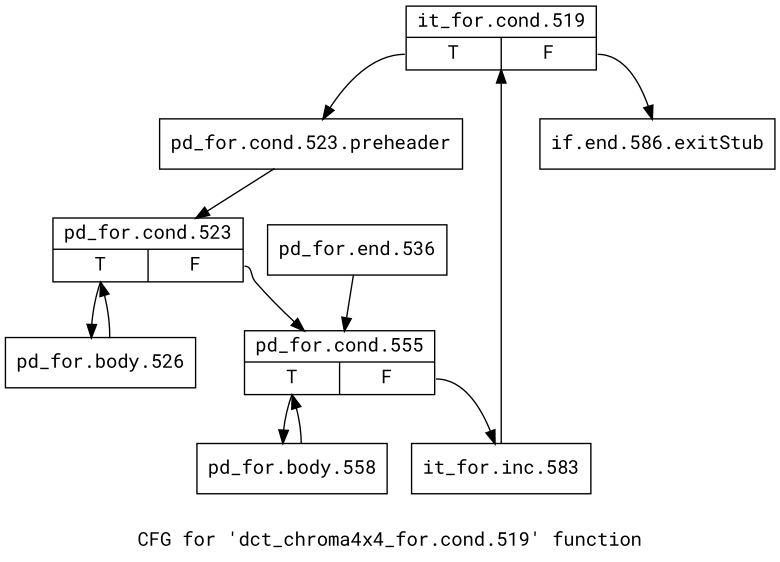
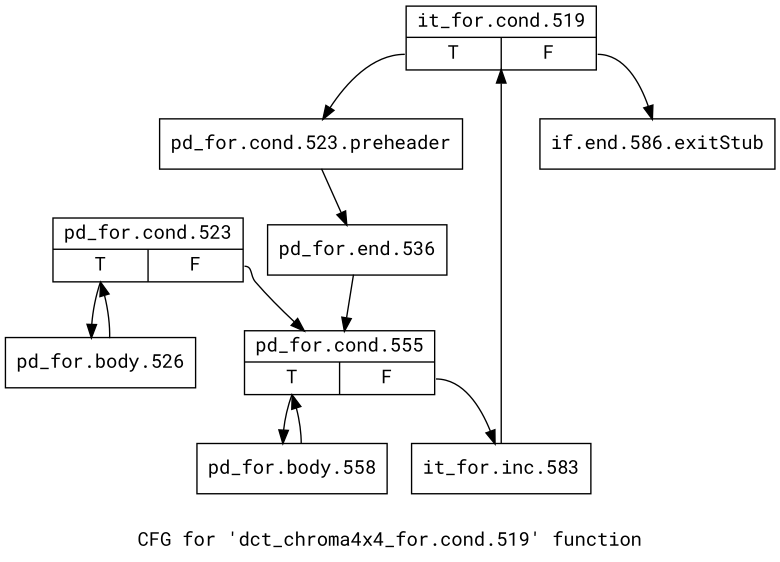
(241, 190) -> (331, 191)
